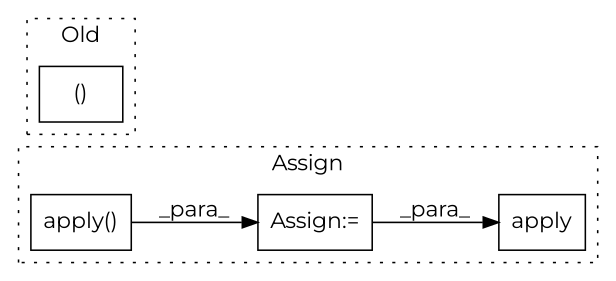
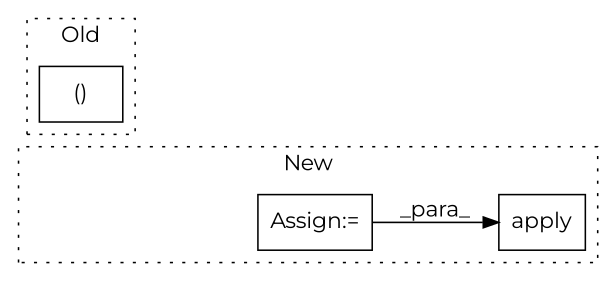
(308, 164) -> (308, 164)
(81, 222) -> none
